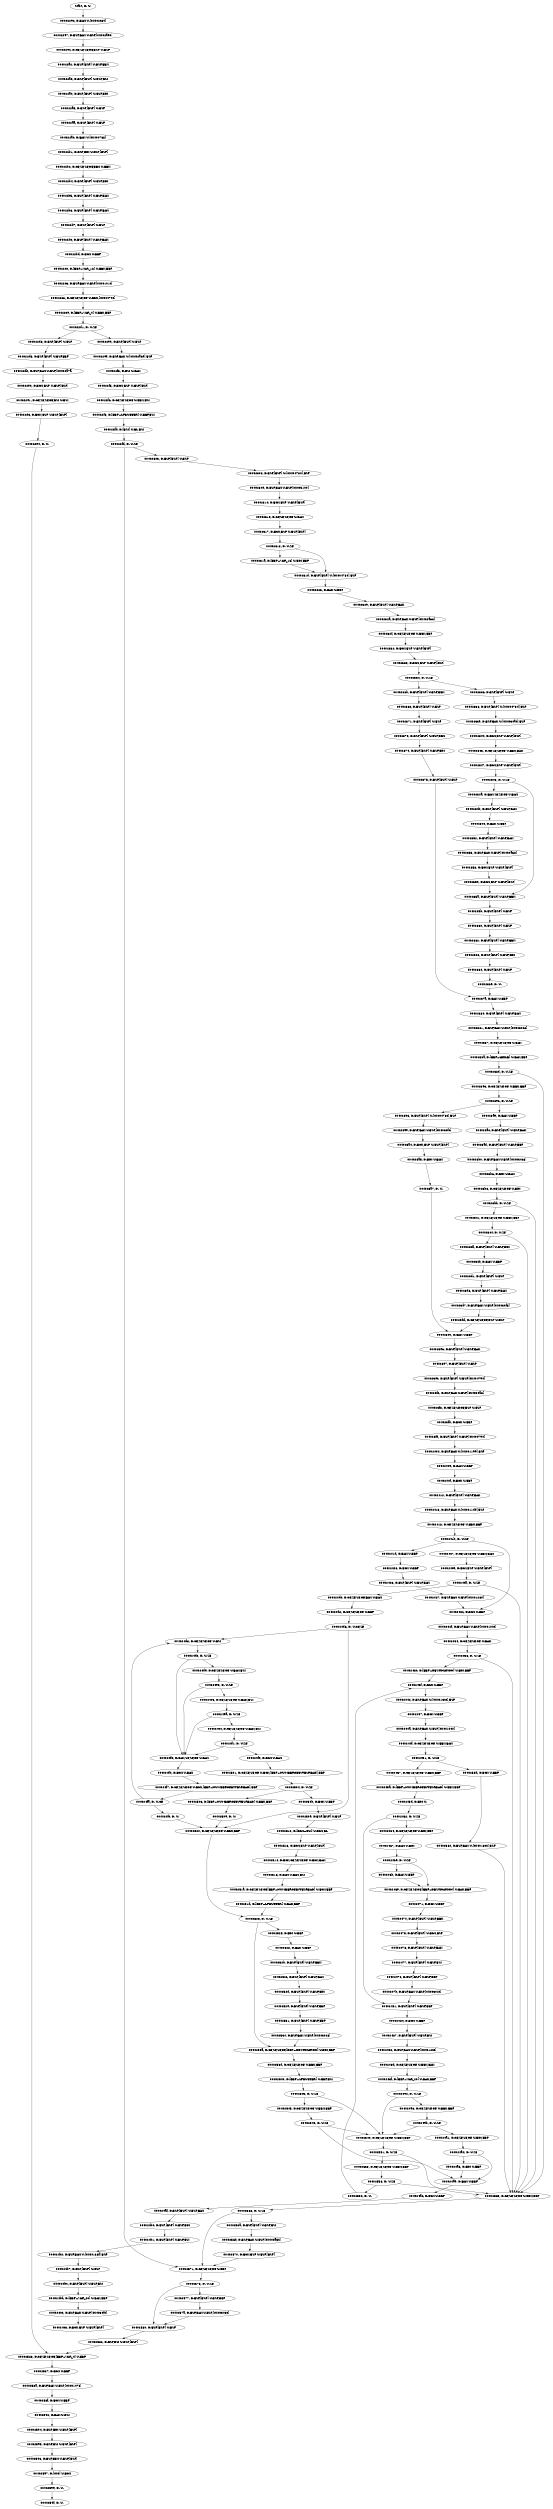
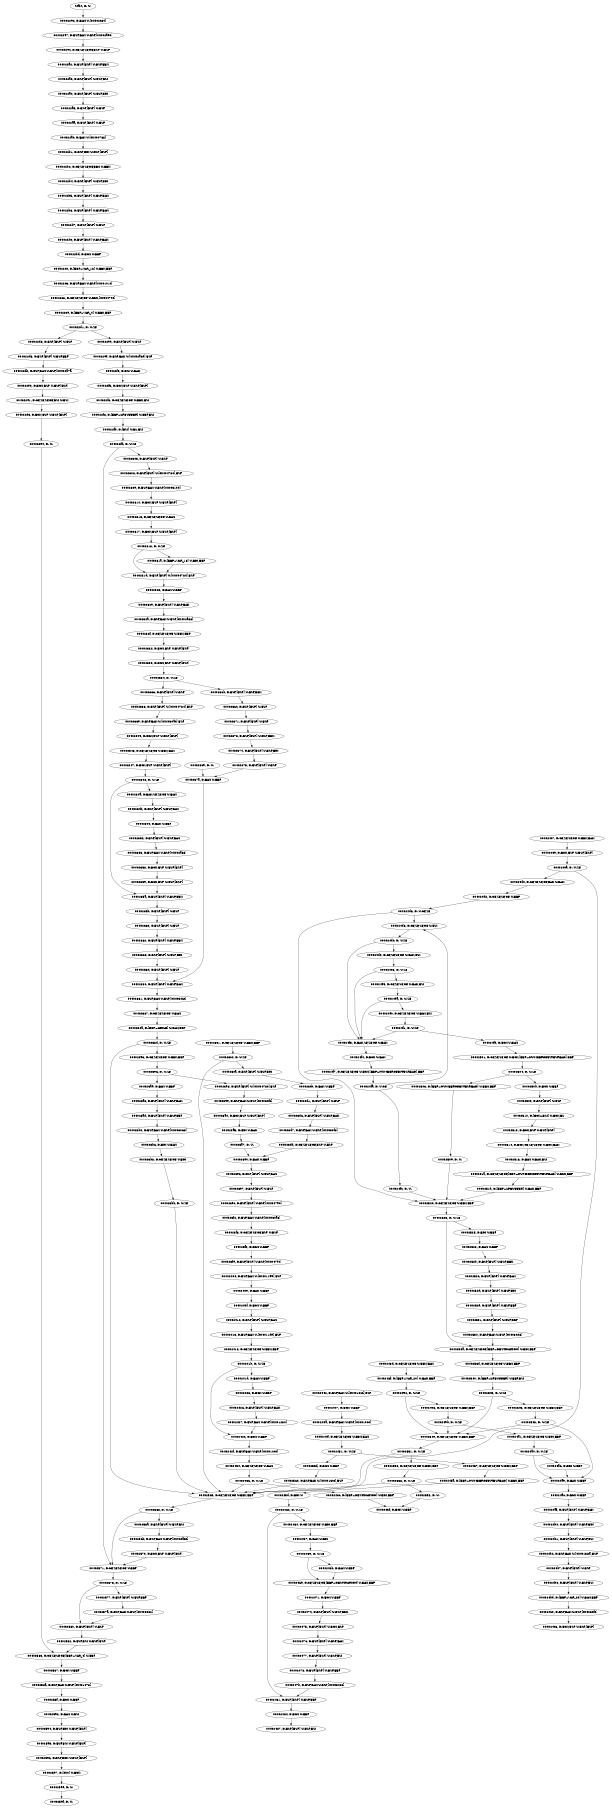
(490, 976) -> (157, 976)
(495, 1210) -> none
(426, 1692) -> none
(264, 1911) -> (479, 1196)
(407, 2050) -> none
